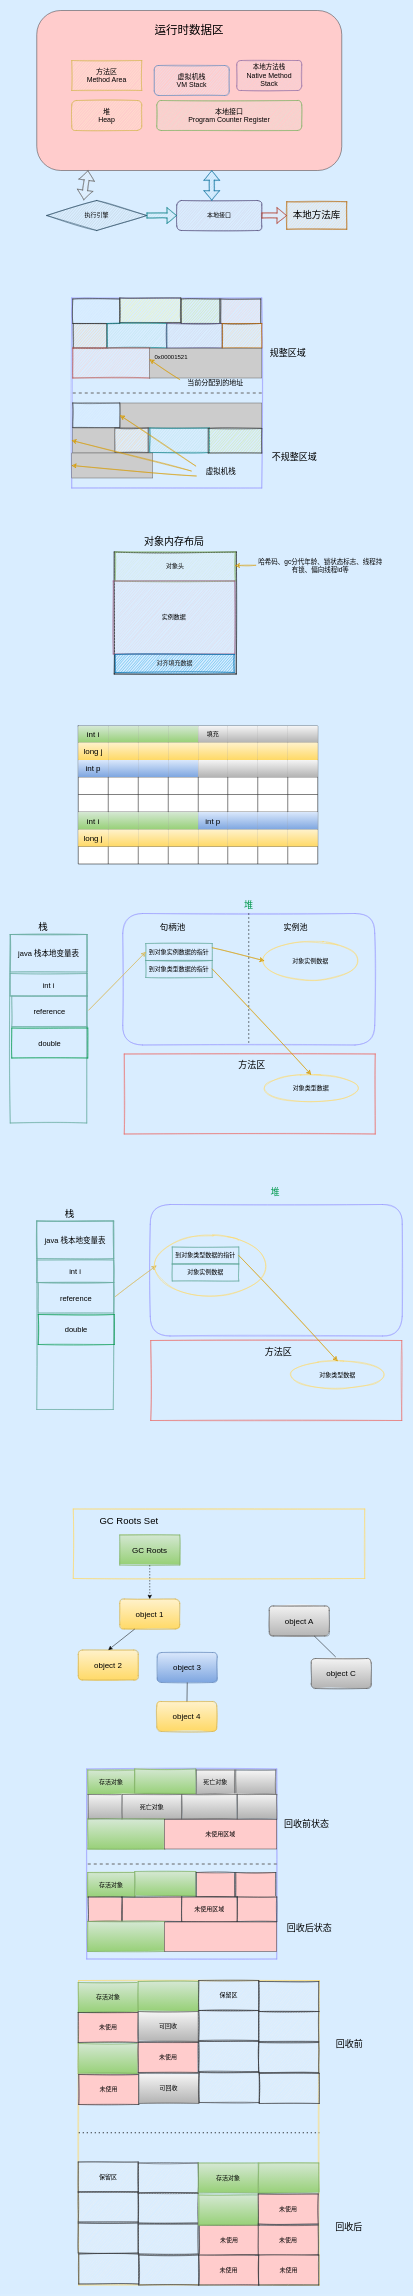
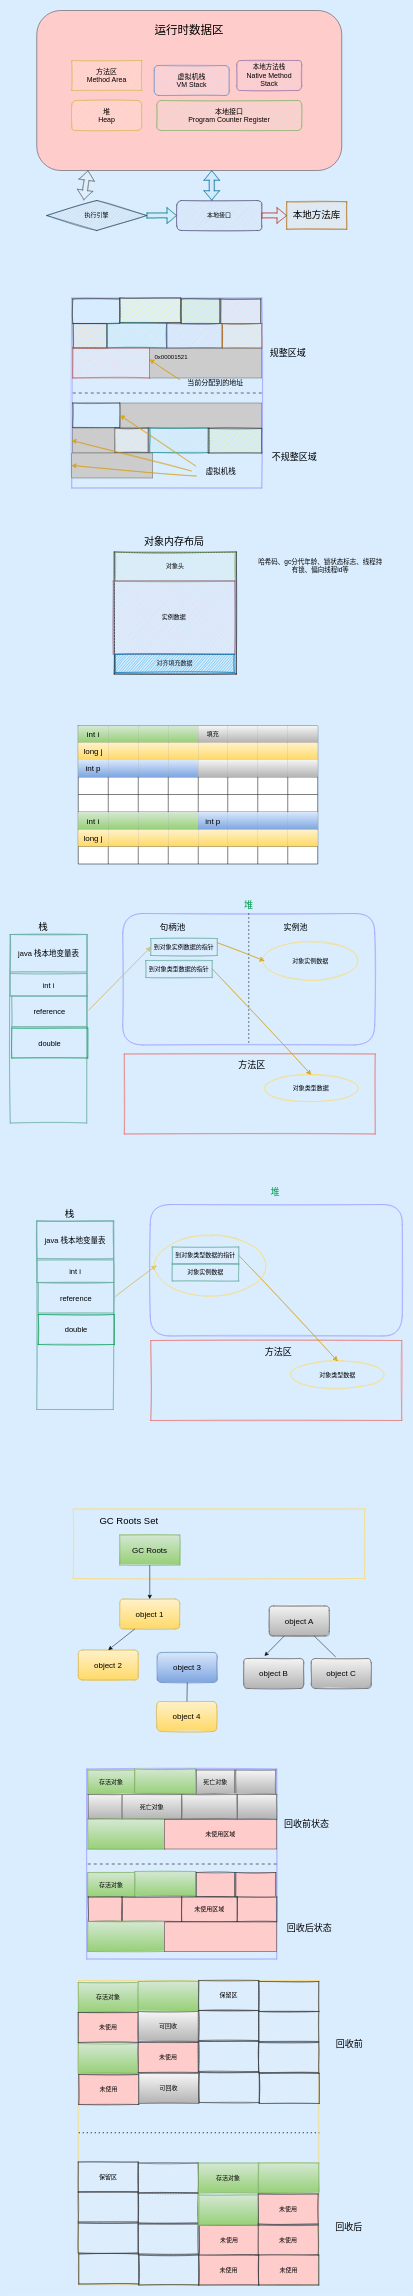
(248, 565) -> none
(179, 952) -> (184, 947)
(150, 1581) -> (150, 1581)
none -> (267, 1653)
none -> (274, 1673)
